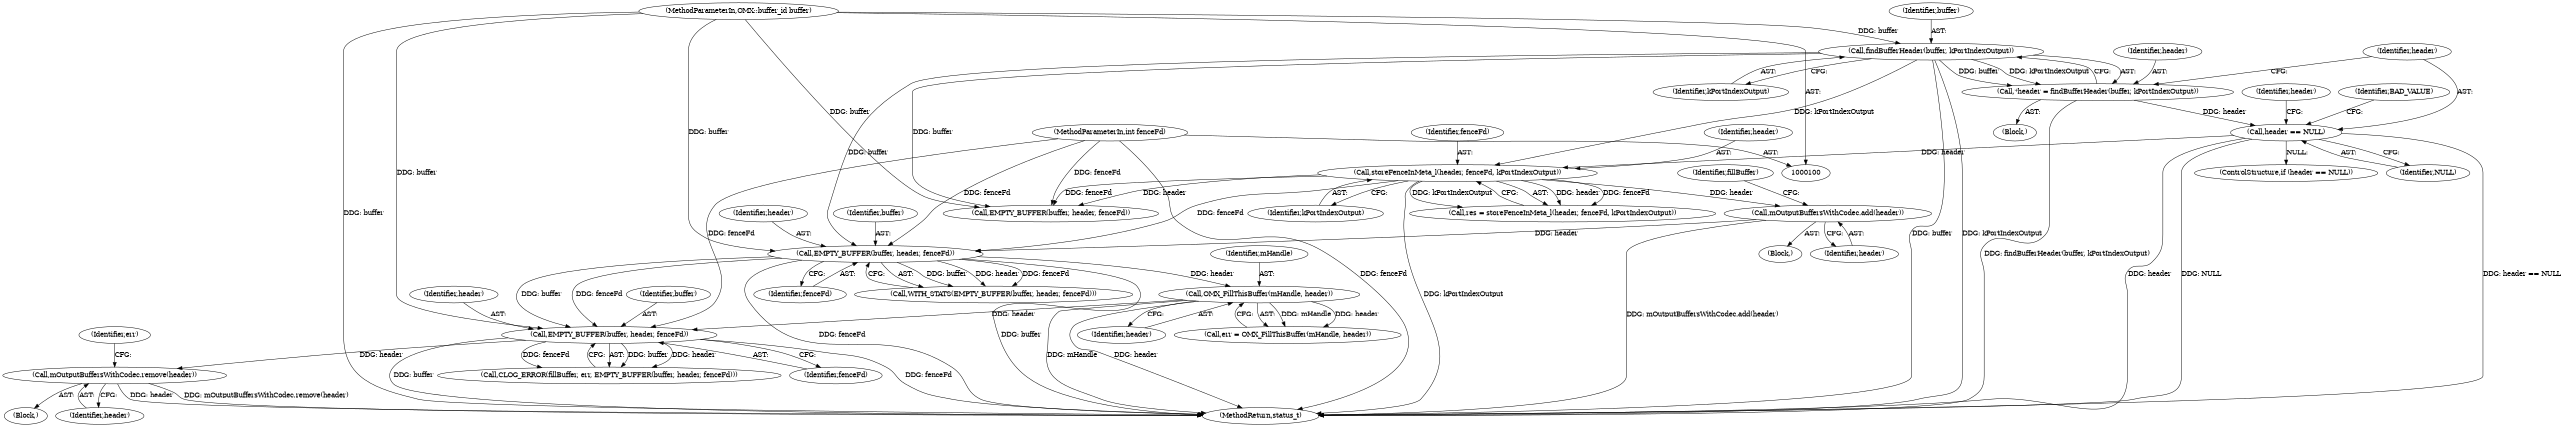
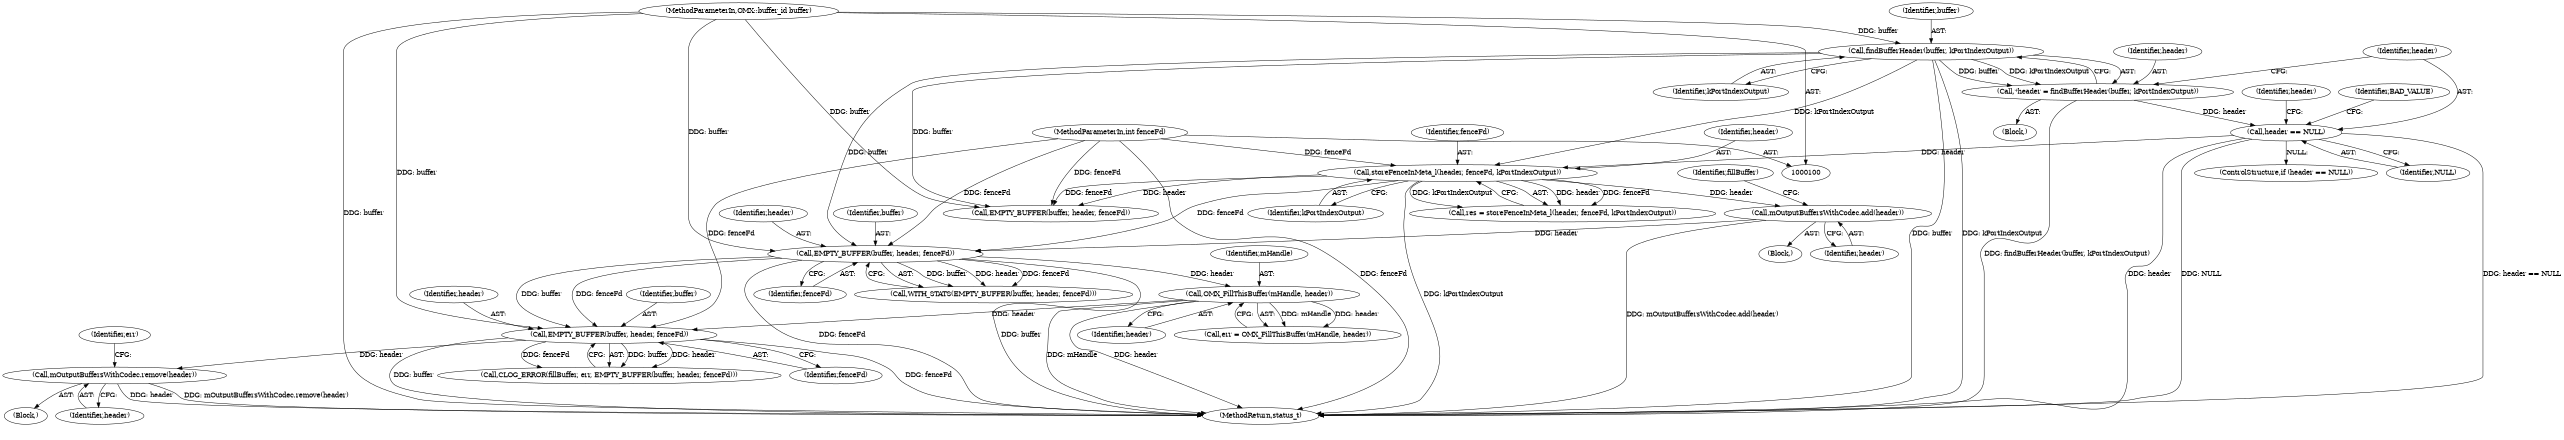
none -> (1276, 152)
